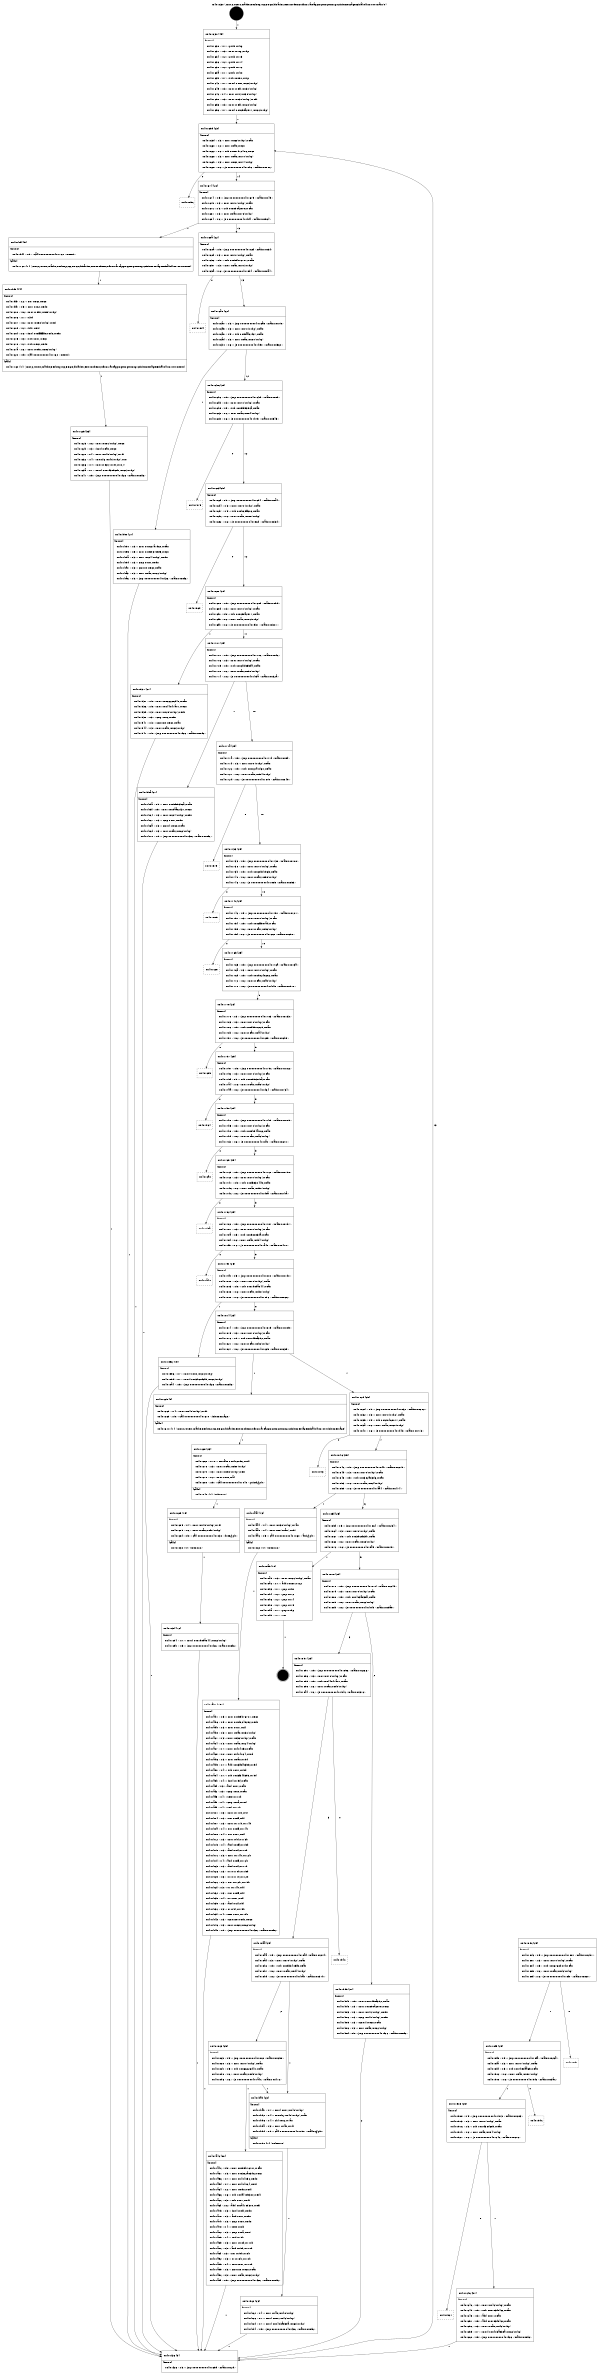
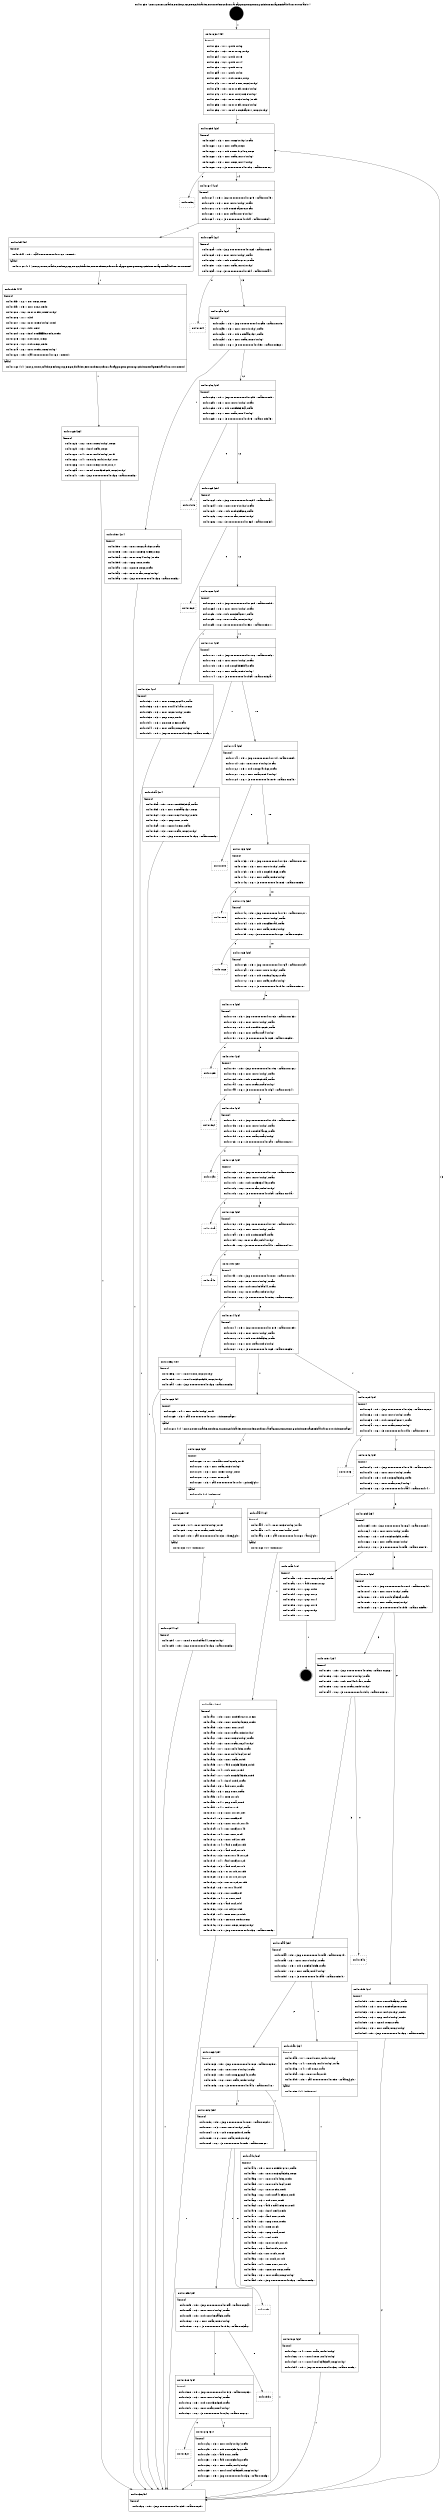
(265, 2088) -> (237, 2097)
